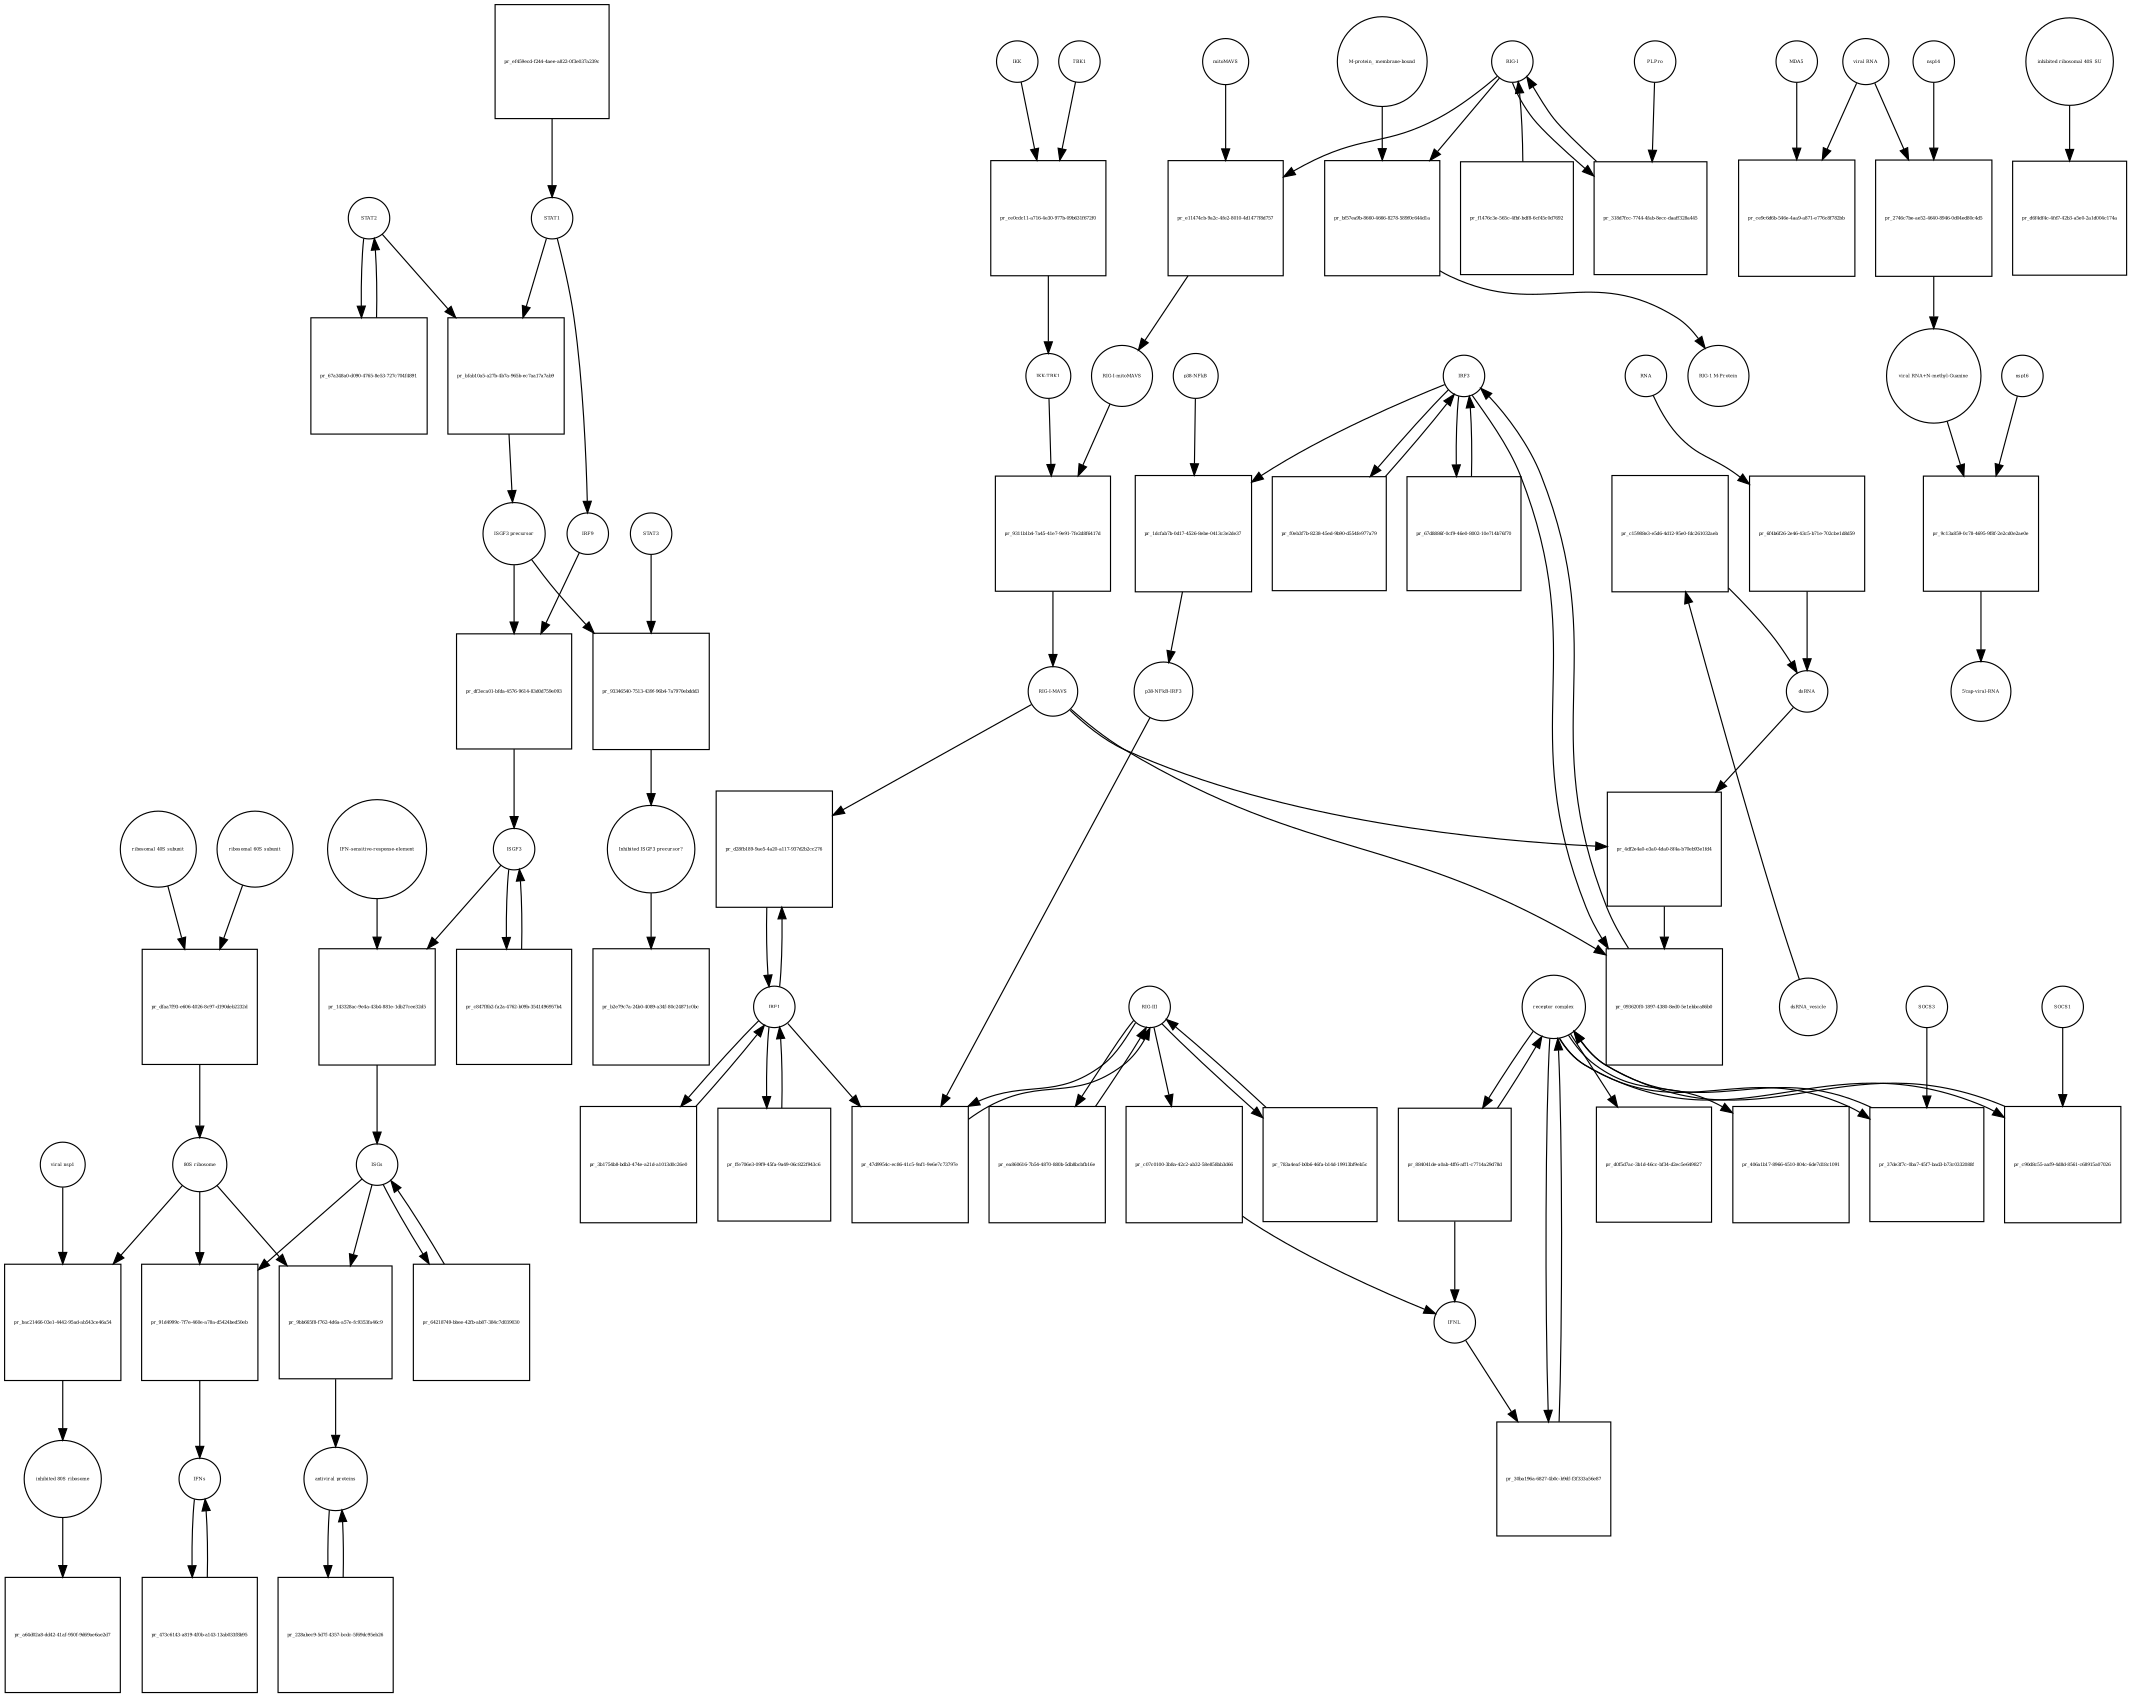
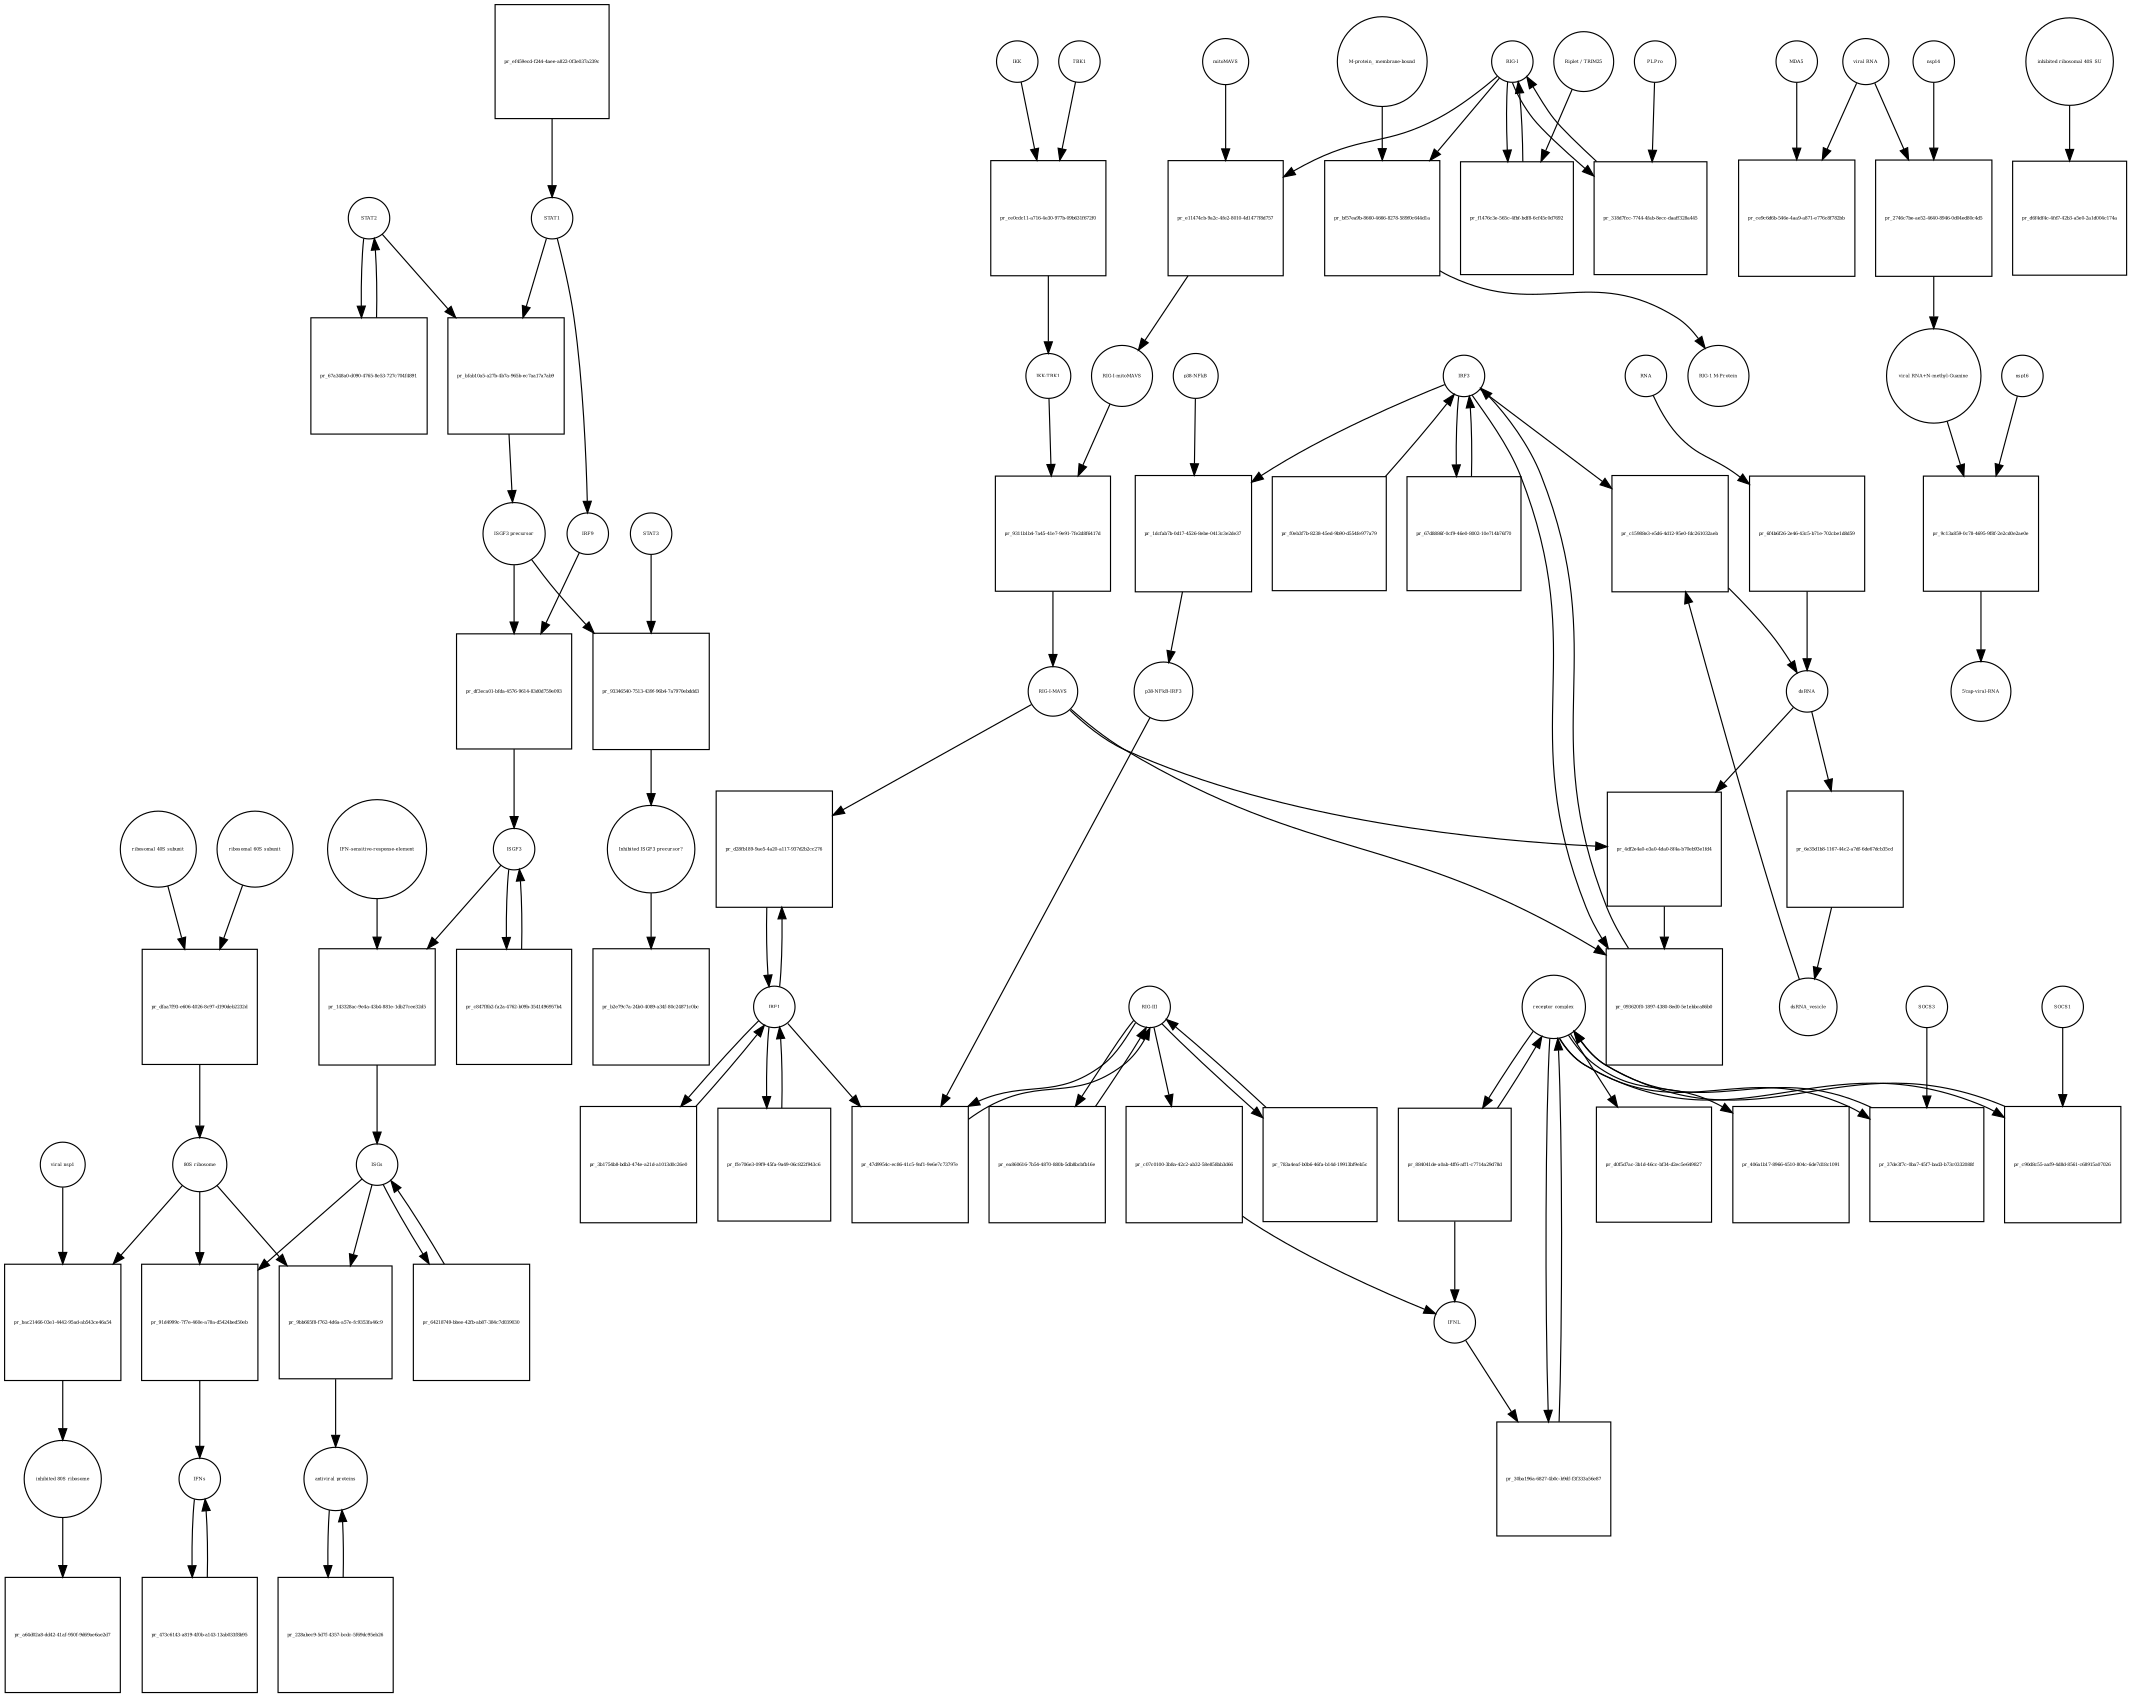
none -> (1584, 62)
none -> (1507, 116)
(1412, 428) -> (1541, 435)
none -> (1845, 849)
